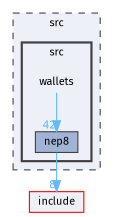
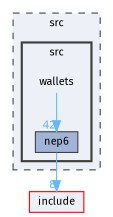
(57, 142) -> (57, 142)
